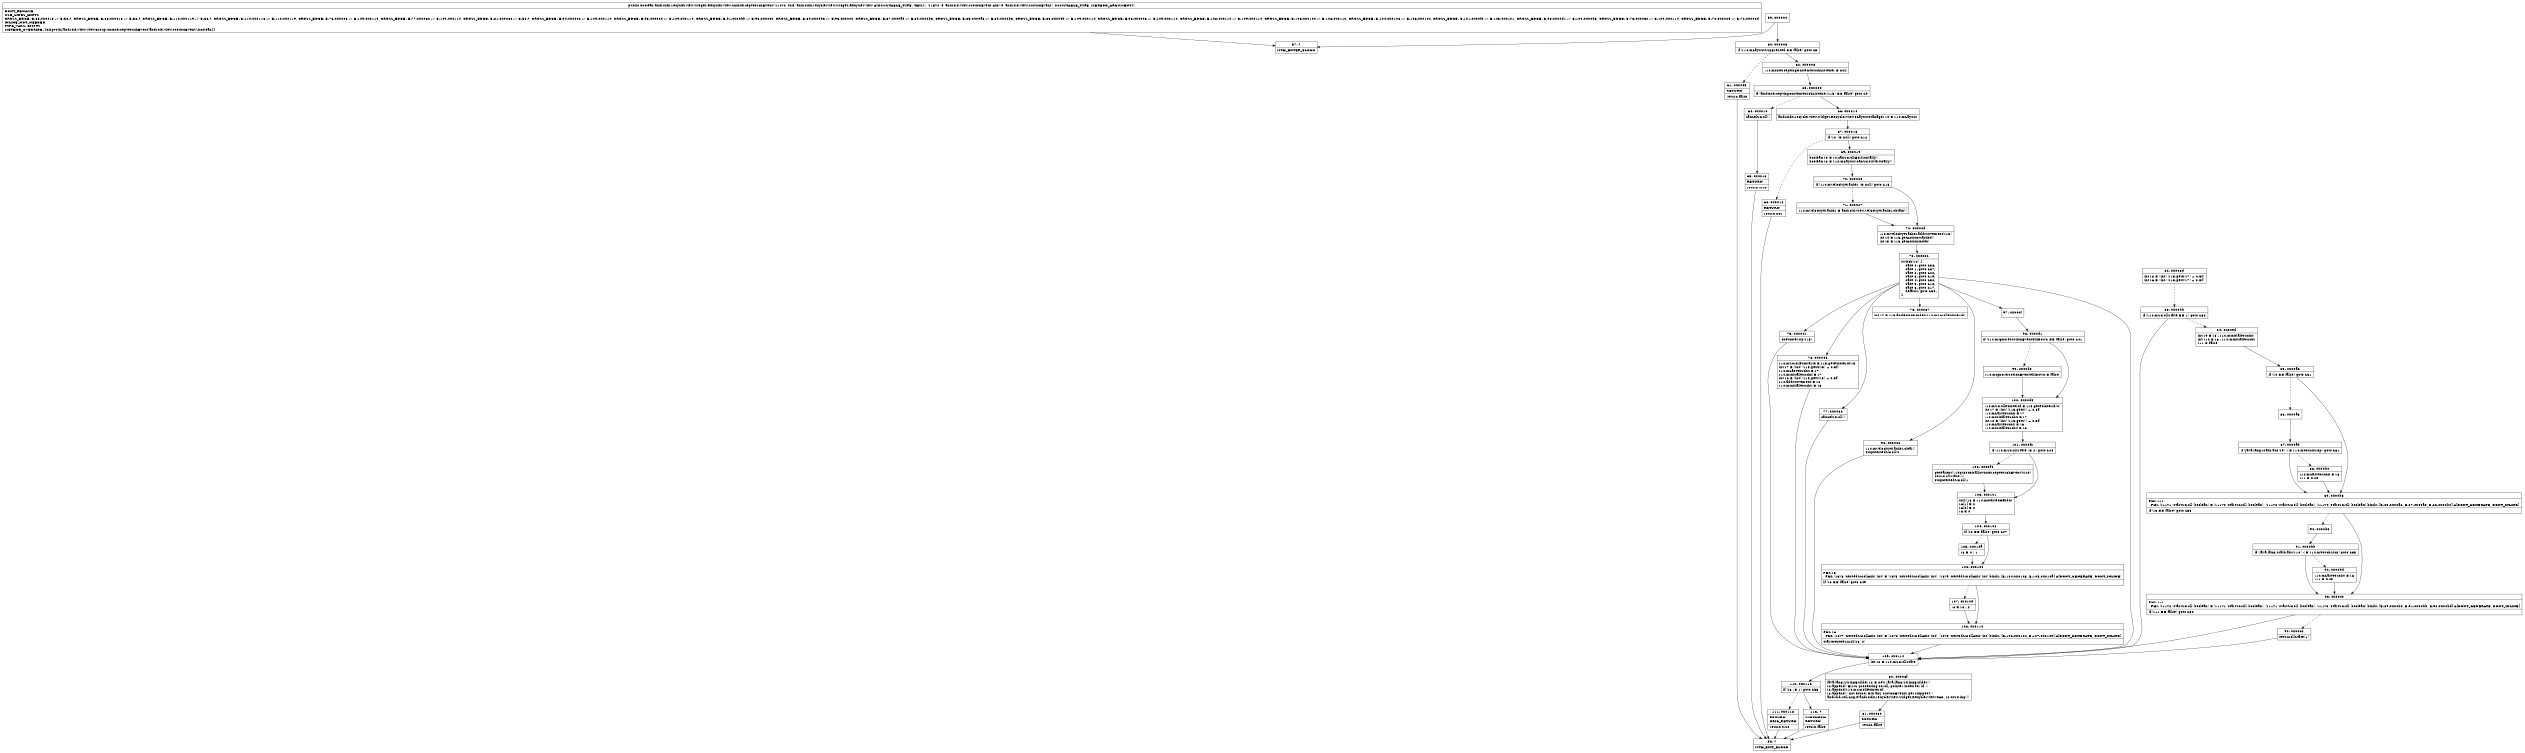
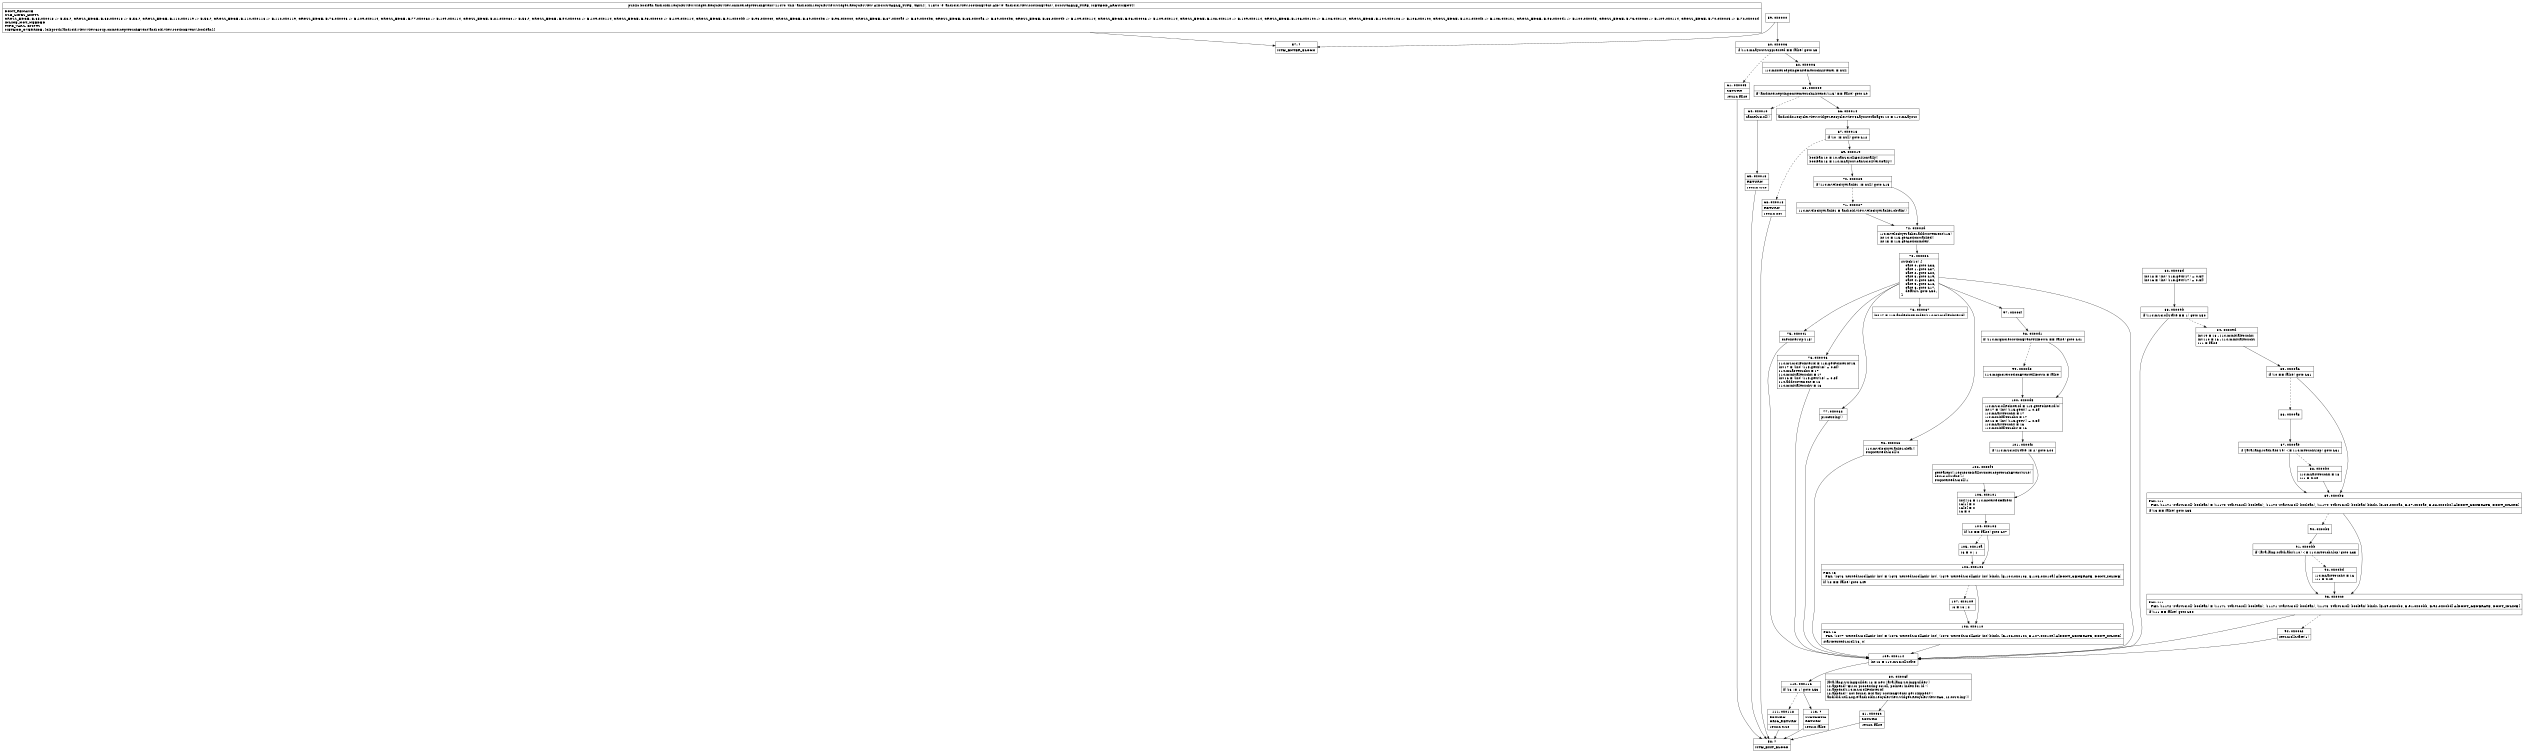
(2174, 294) -> (2174, 294)
(1833, 417) -> (1832, 417)
(2007, 458) -> none
